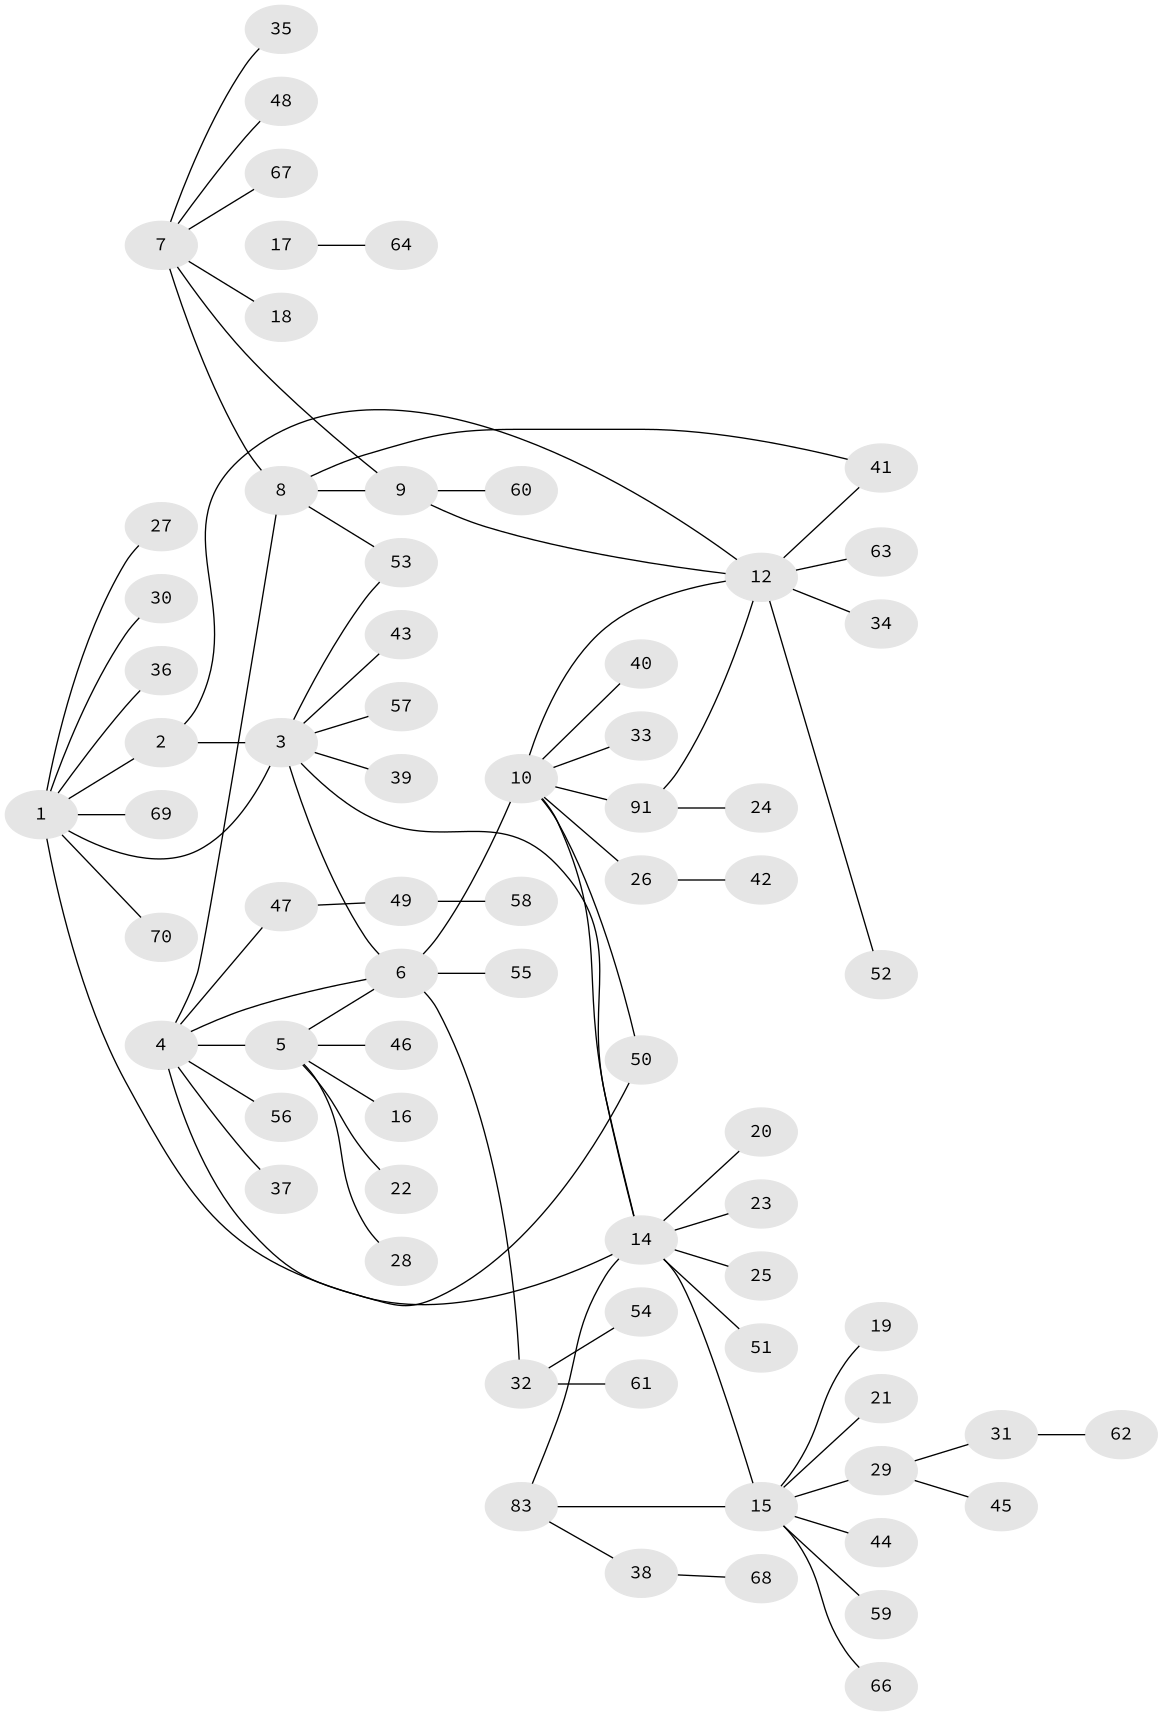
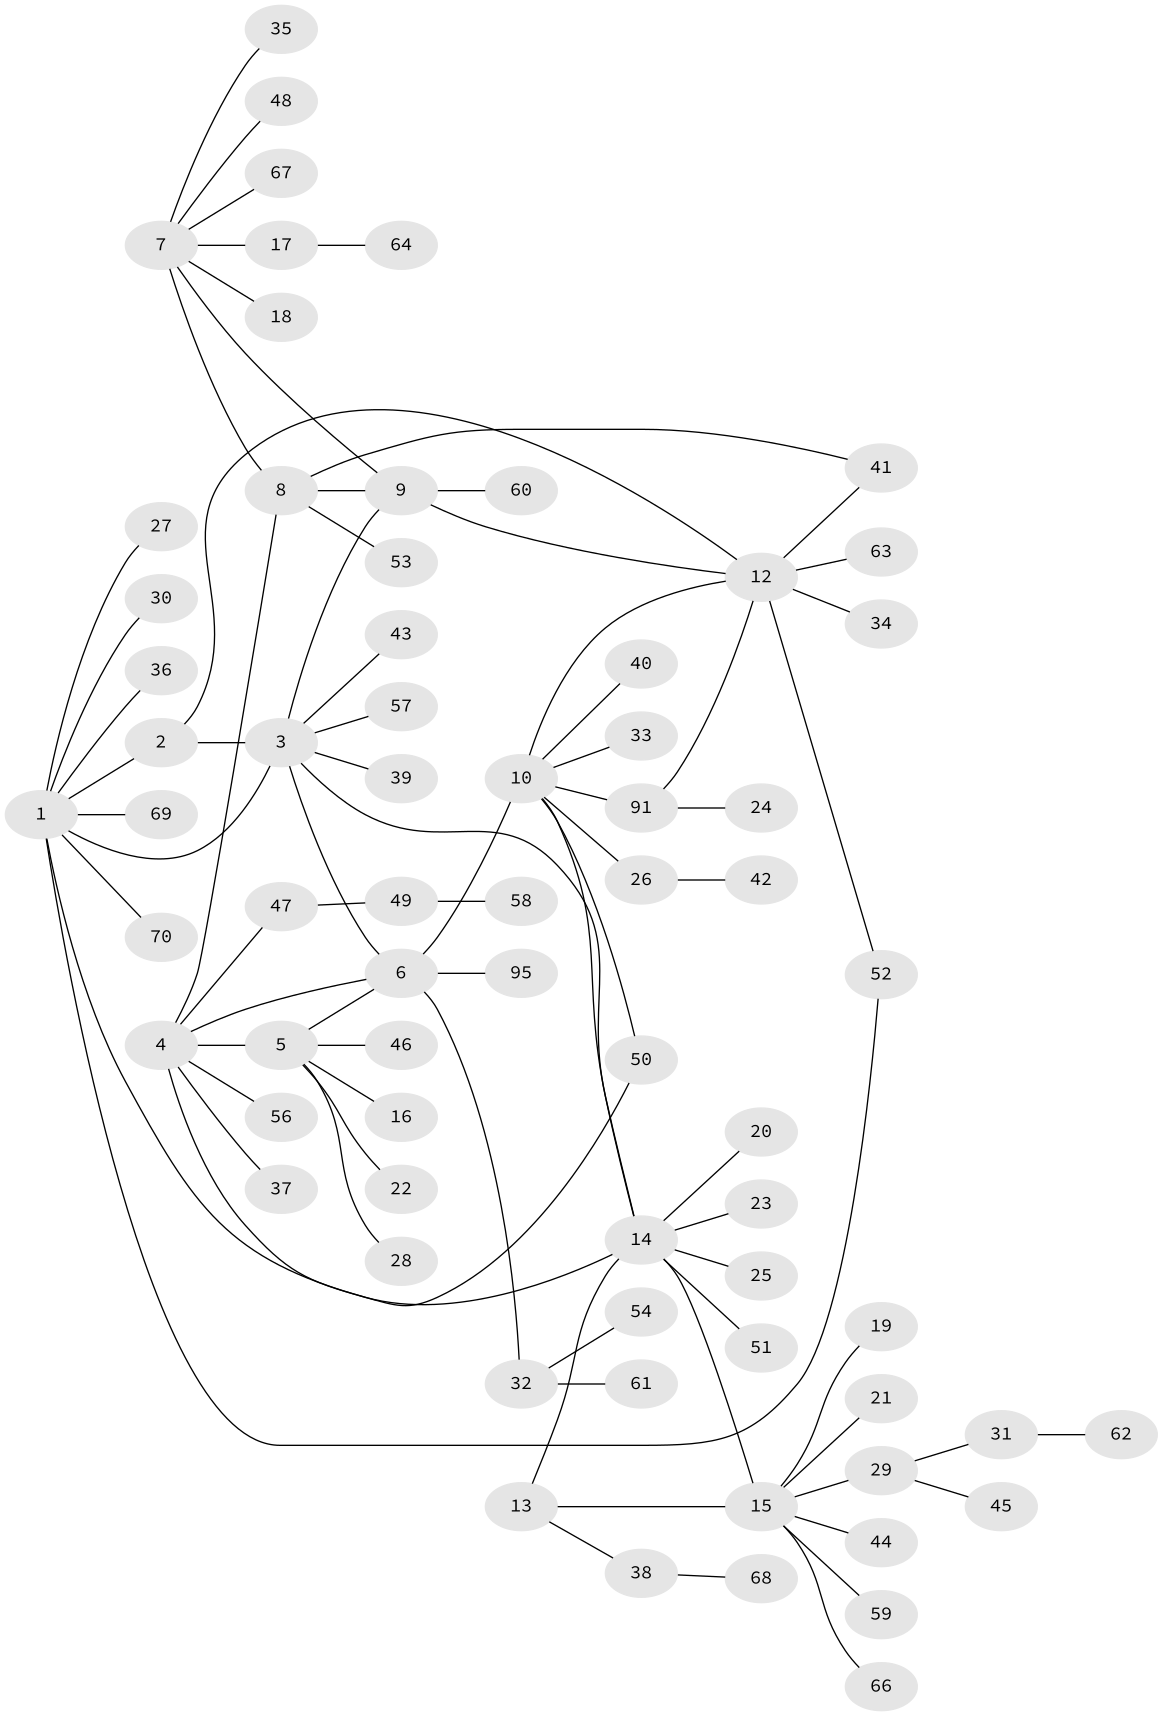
none -> (222, 245)
(332, 648) -> (324, 610)
(521, 973) -> (521, 973)
none -> (410, 1445)
(521, 1507) -> (521, 1507)
